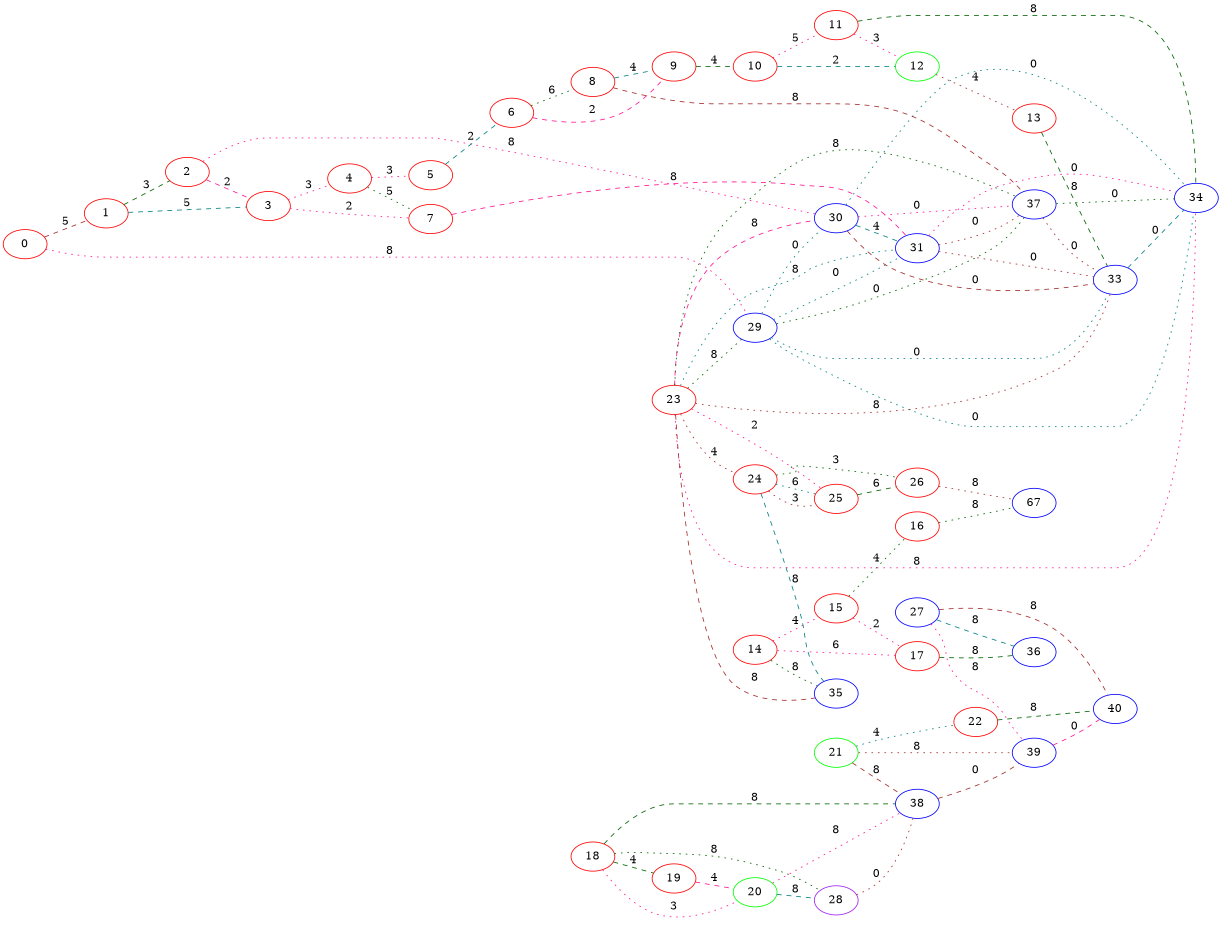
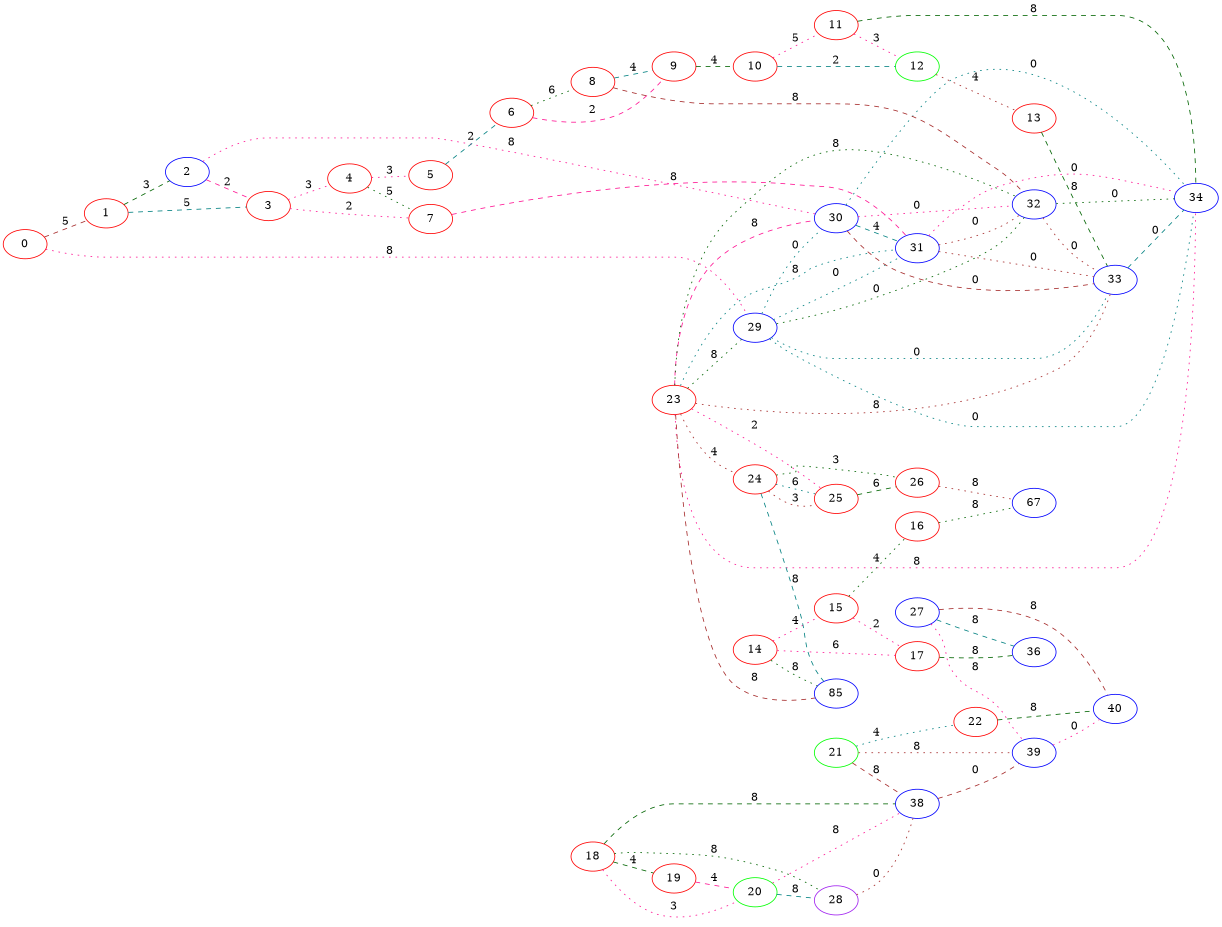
(187, 172) -> (187, 172)
(1034, 204) -> (1034, 204)
(836, 694) -> (836, 694)
(1077, 734) -> (1077, 734)
